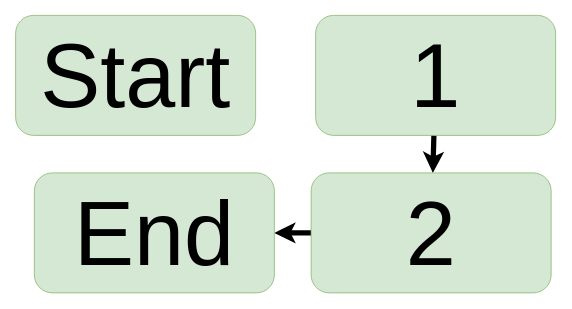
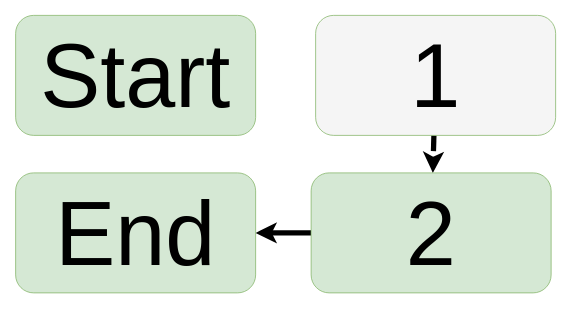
(435, 75) -> (435, 75)
(433, 153) -> (433, 153)
(154, 233) -> (135, 233)
